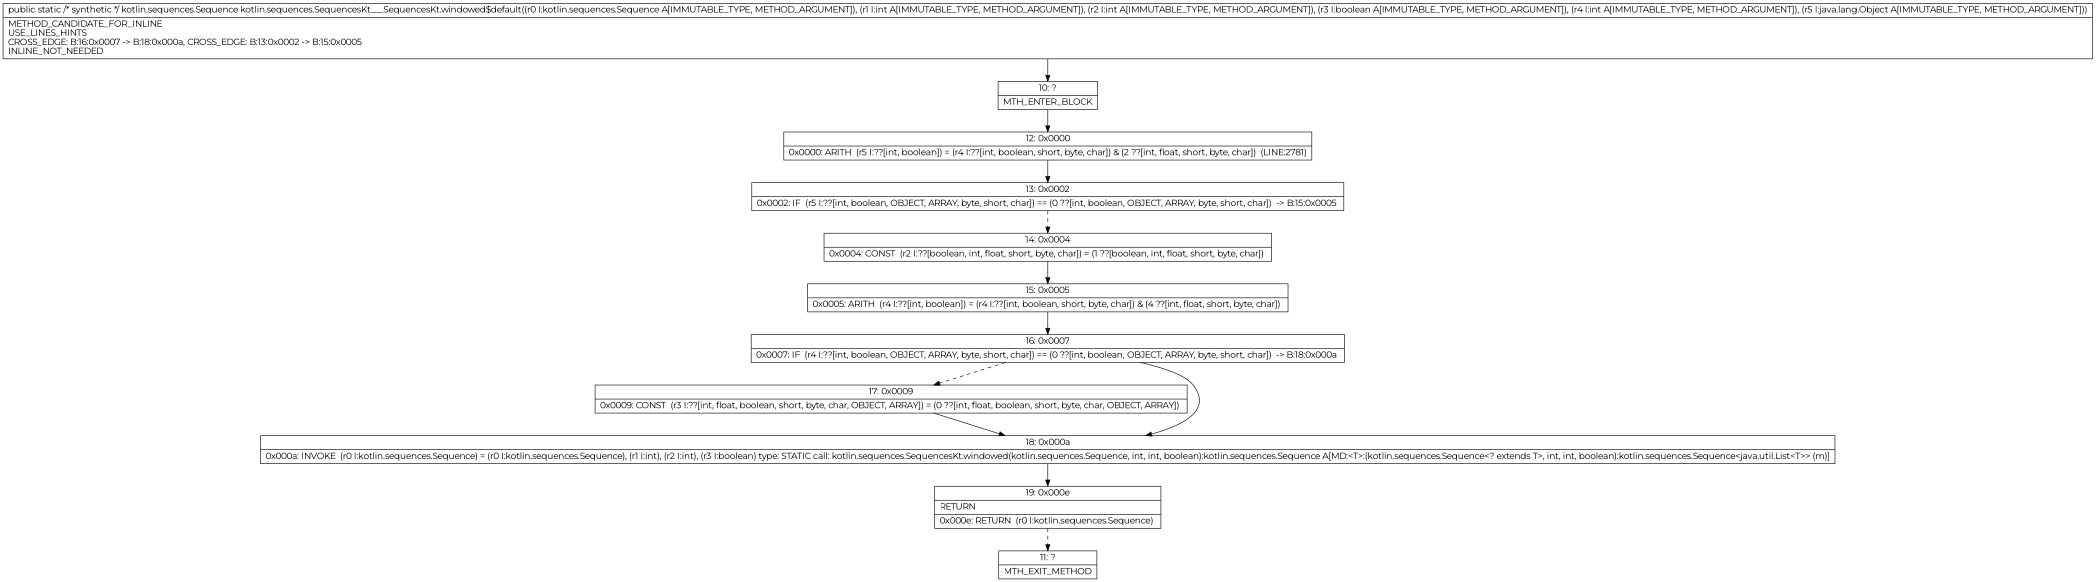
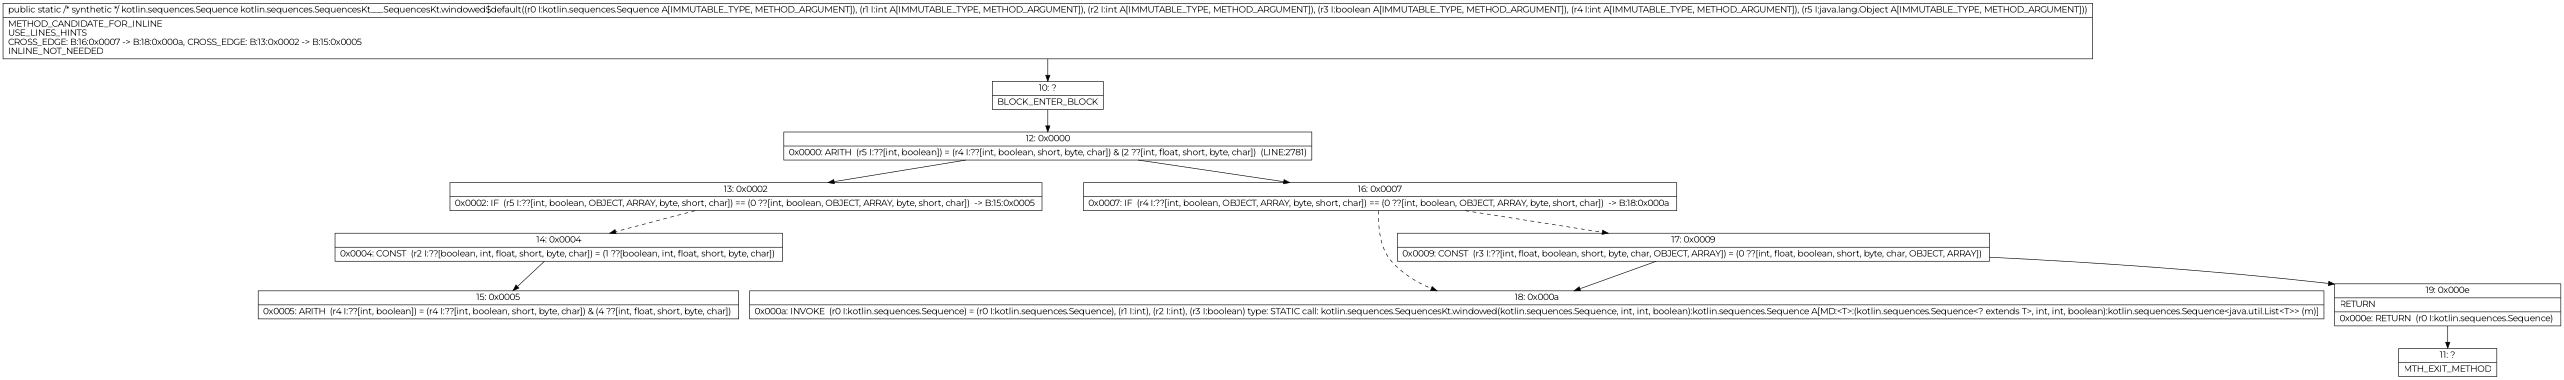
(1048, 102) -> (1048, 102)
(1048, 320) -> (1211, 171)
(1198, 394) -> (1390, 259)
(1048, 472) -> (2159, 268)
(1048, 537) -> (2448, 334)
